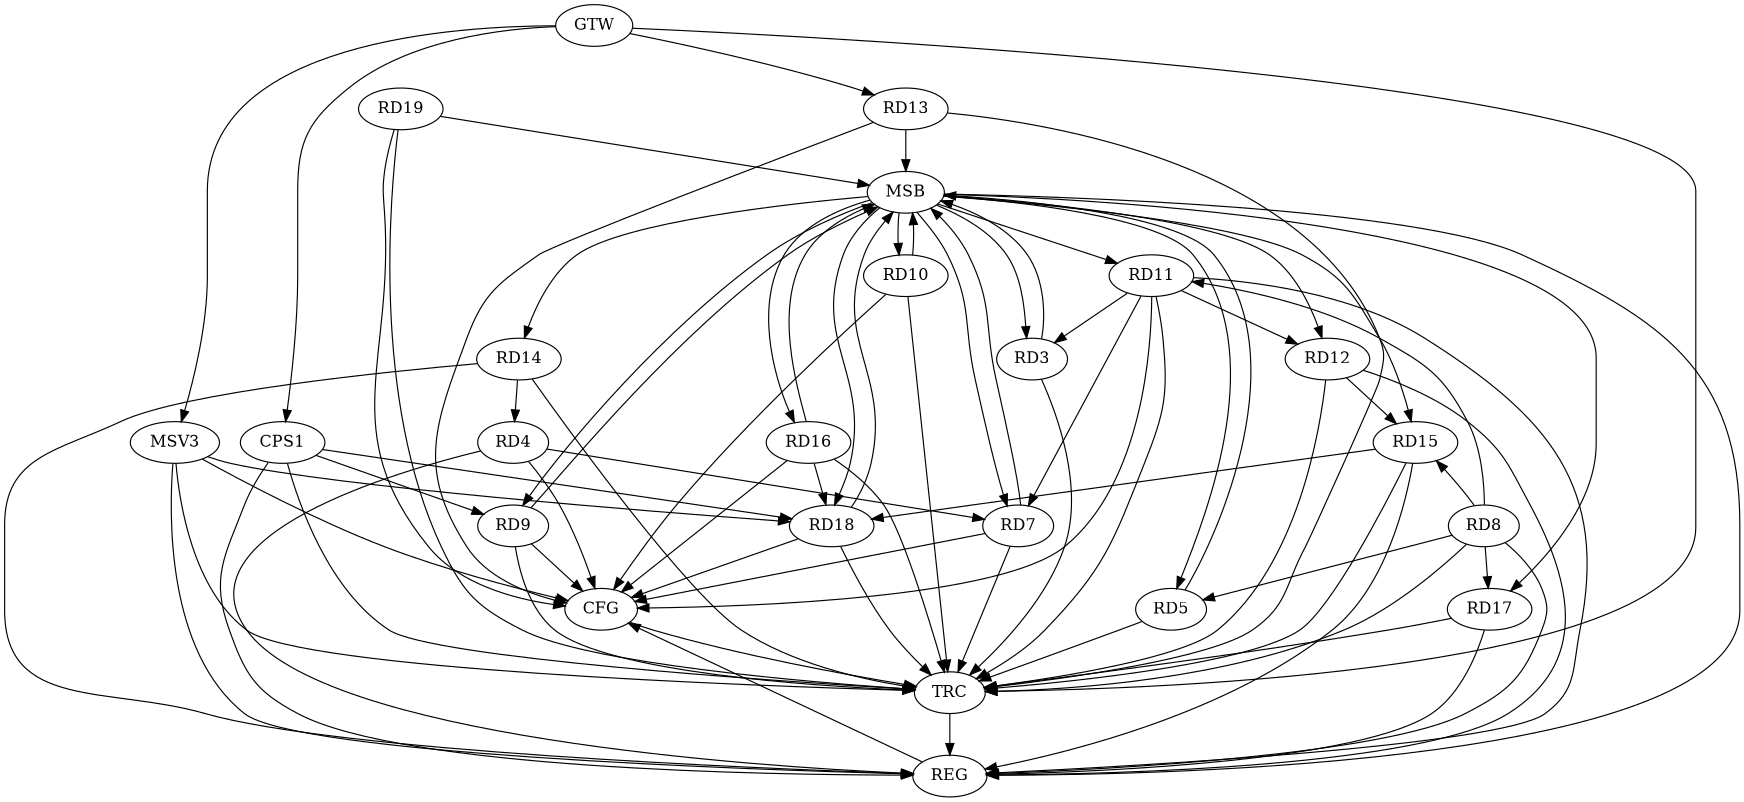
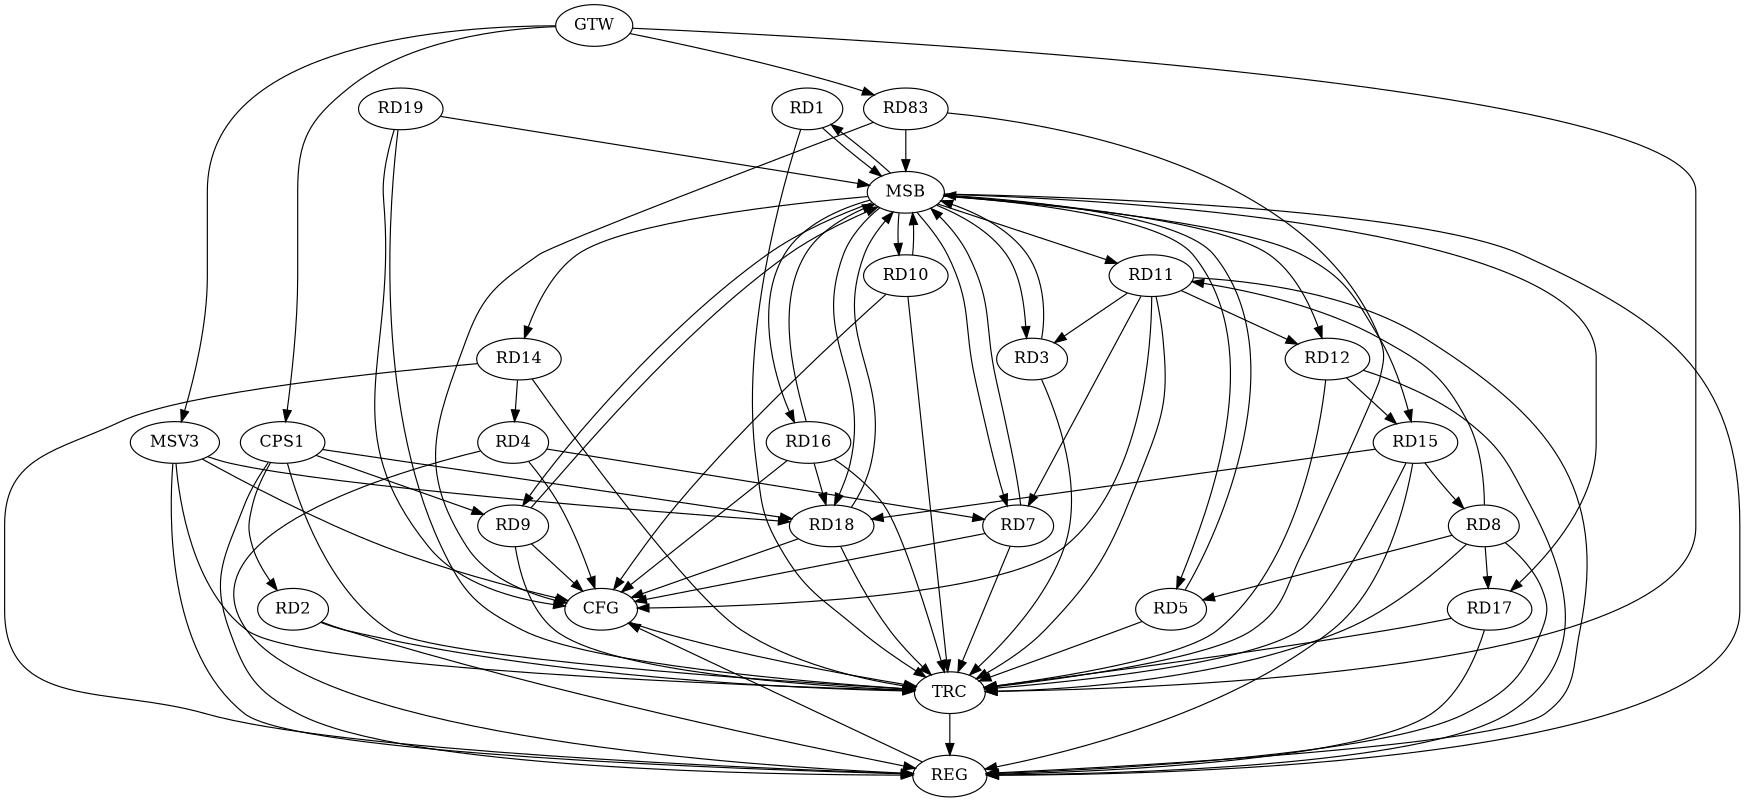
none -> (807, 109)
(906, 109) -> (906, 109)
(1460, 487) -> (1440, 482)
none -> (293, 609)
